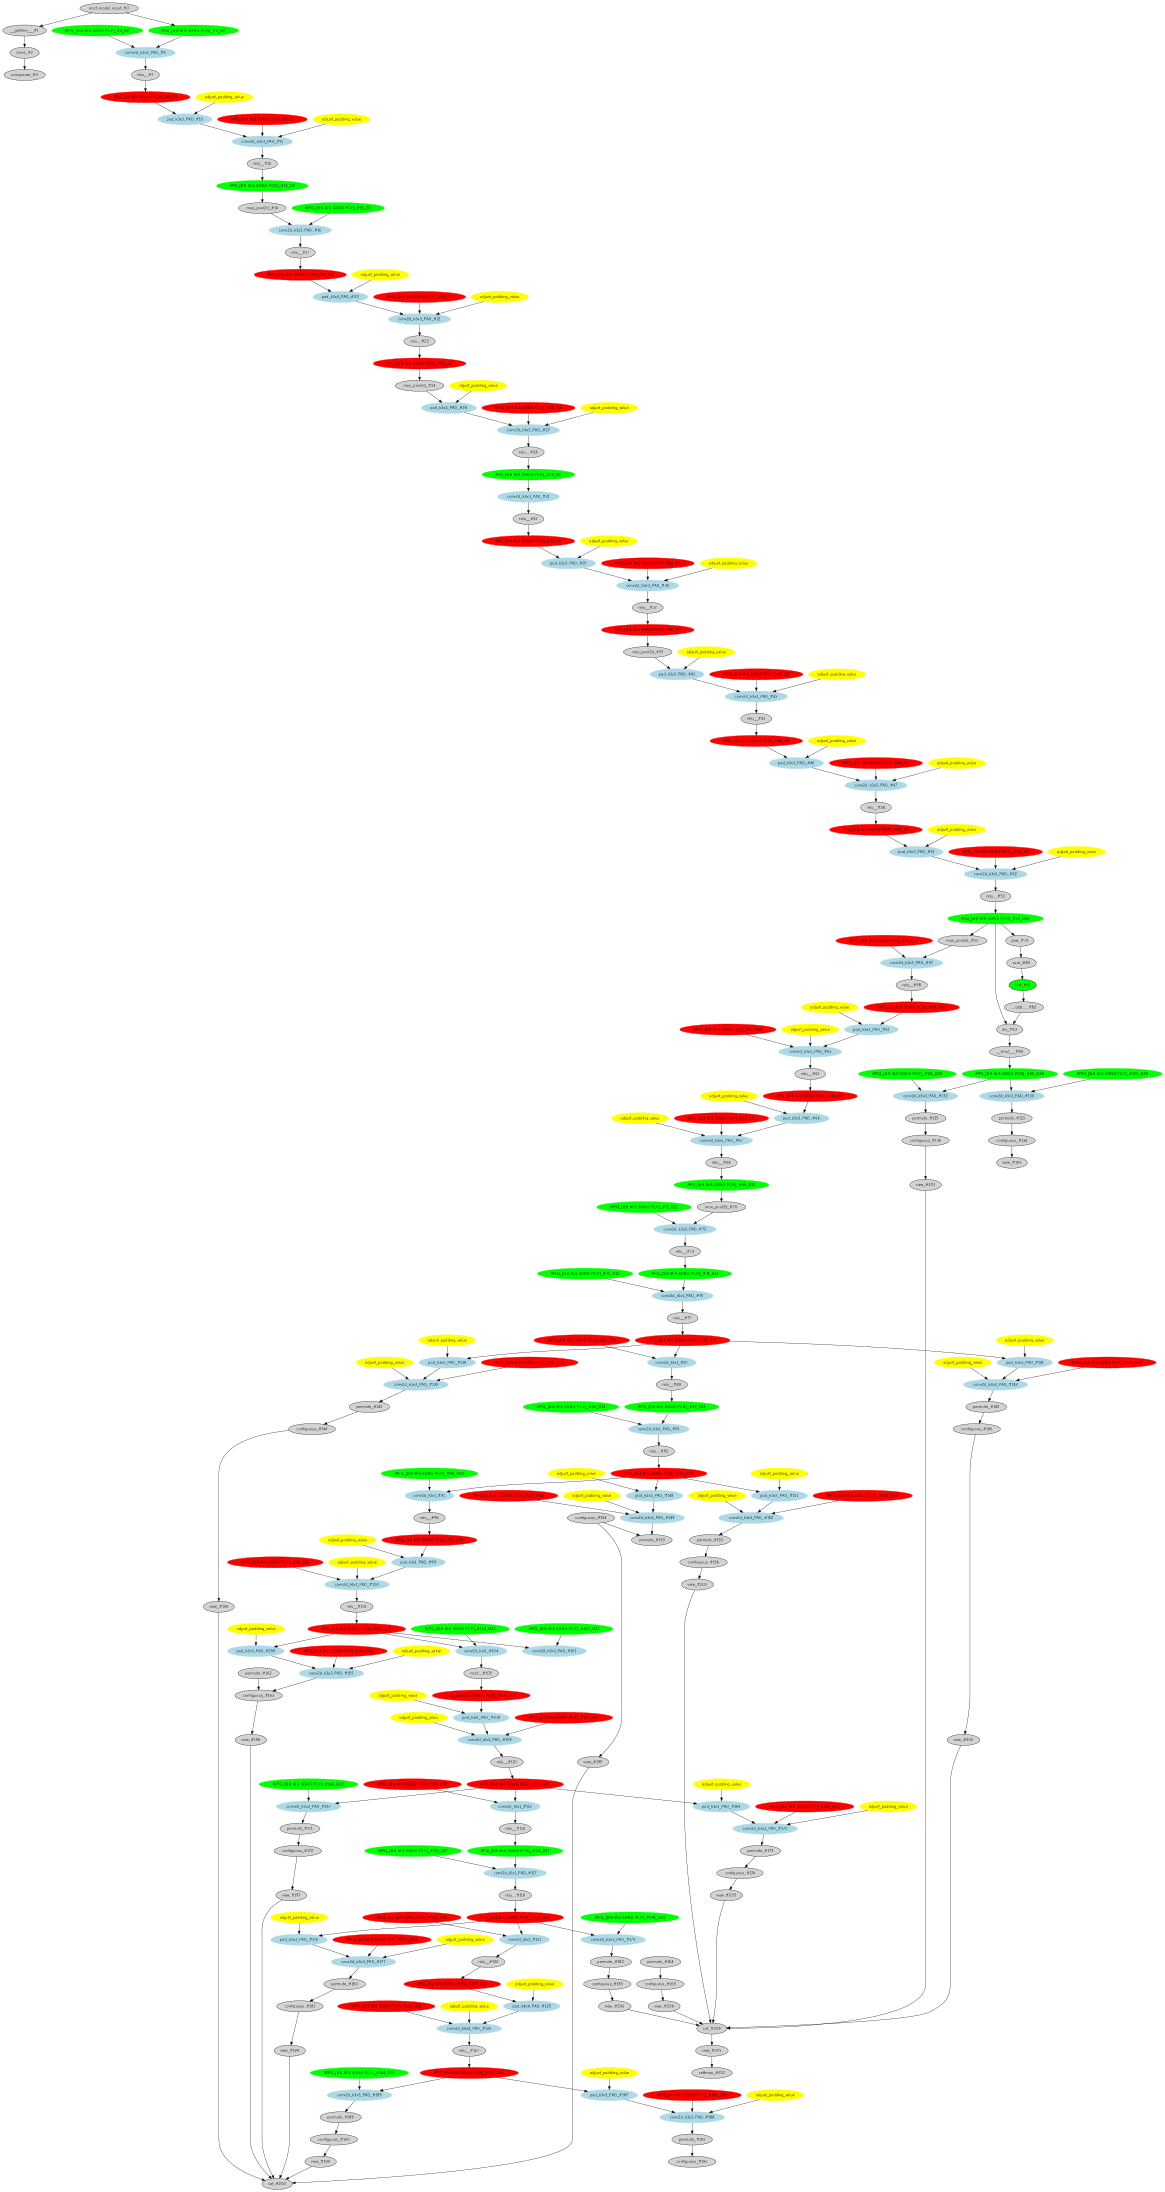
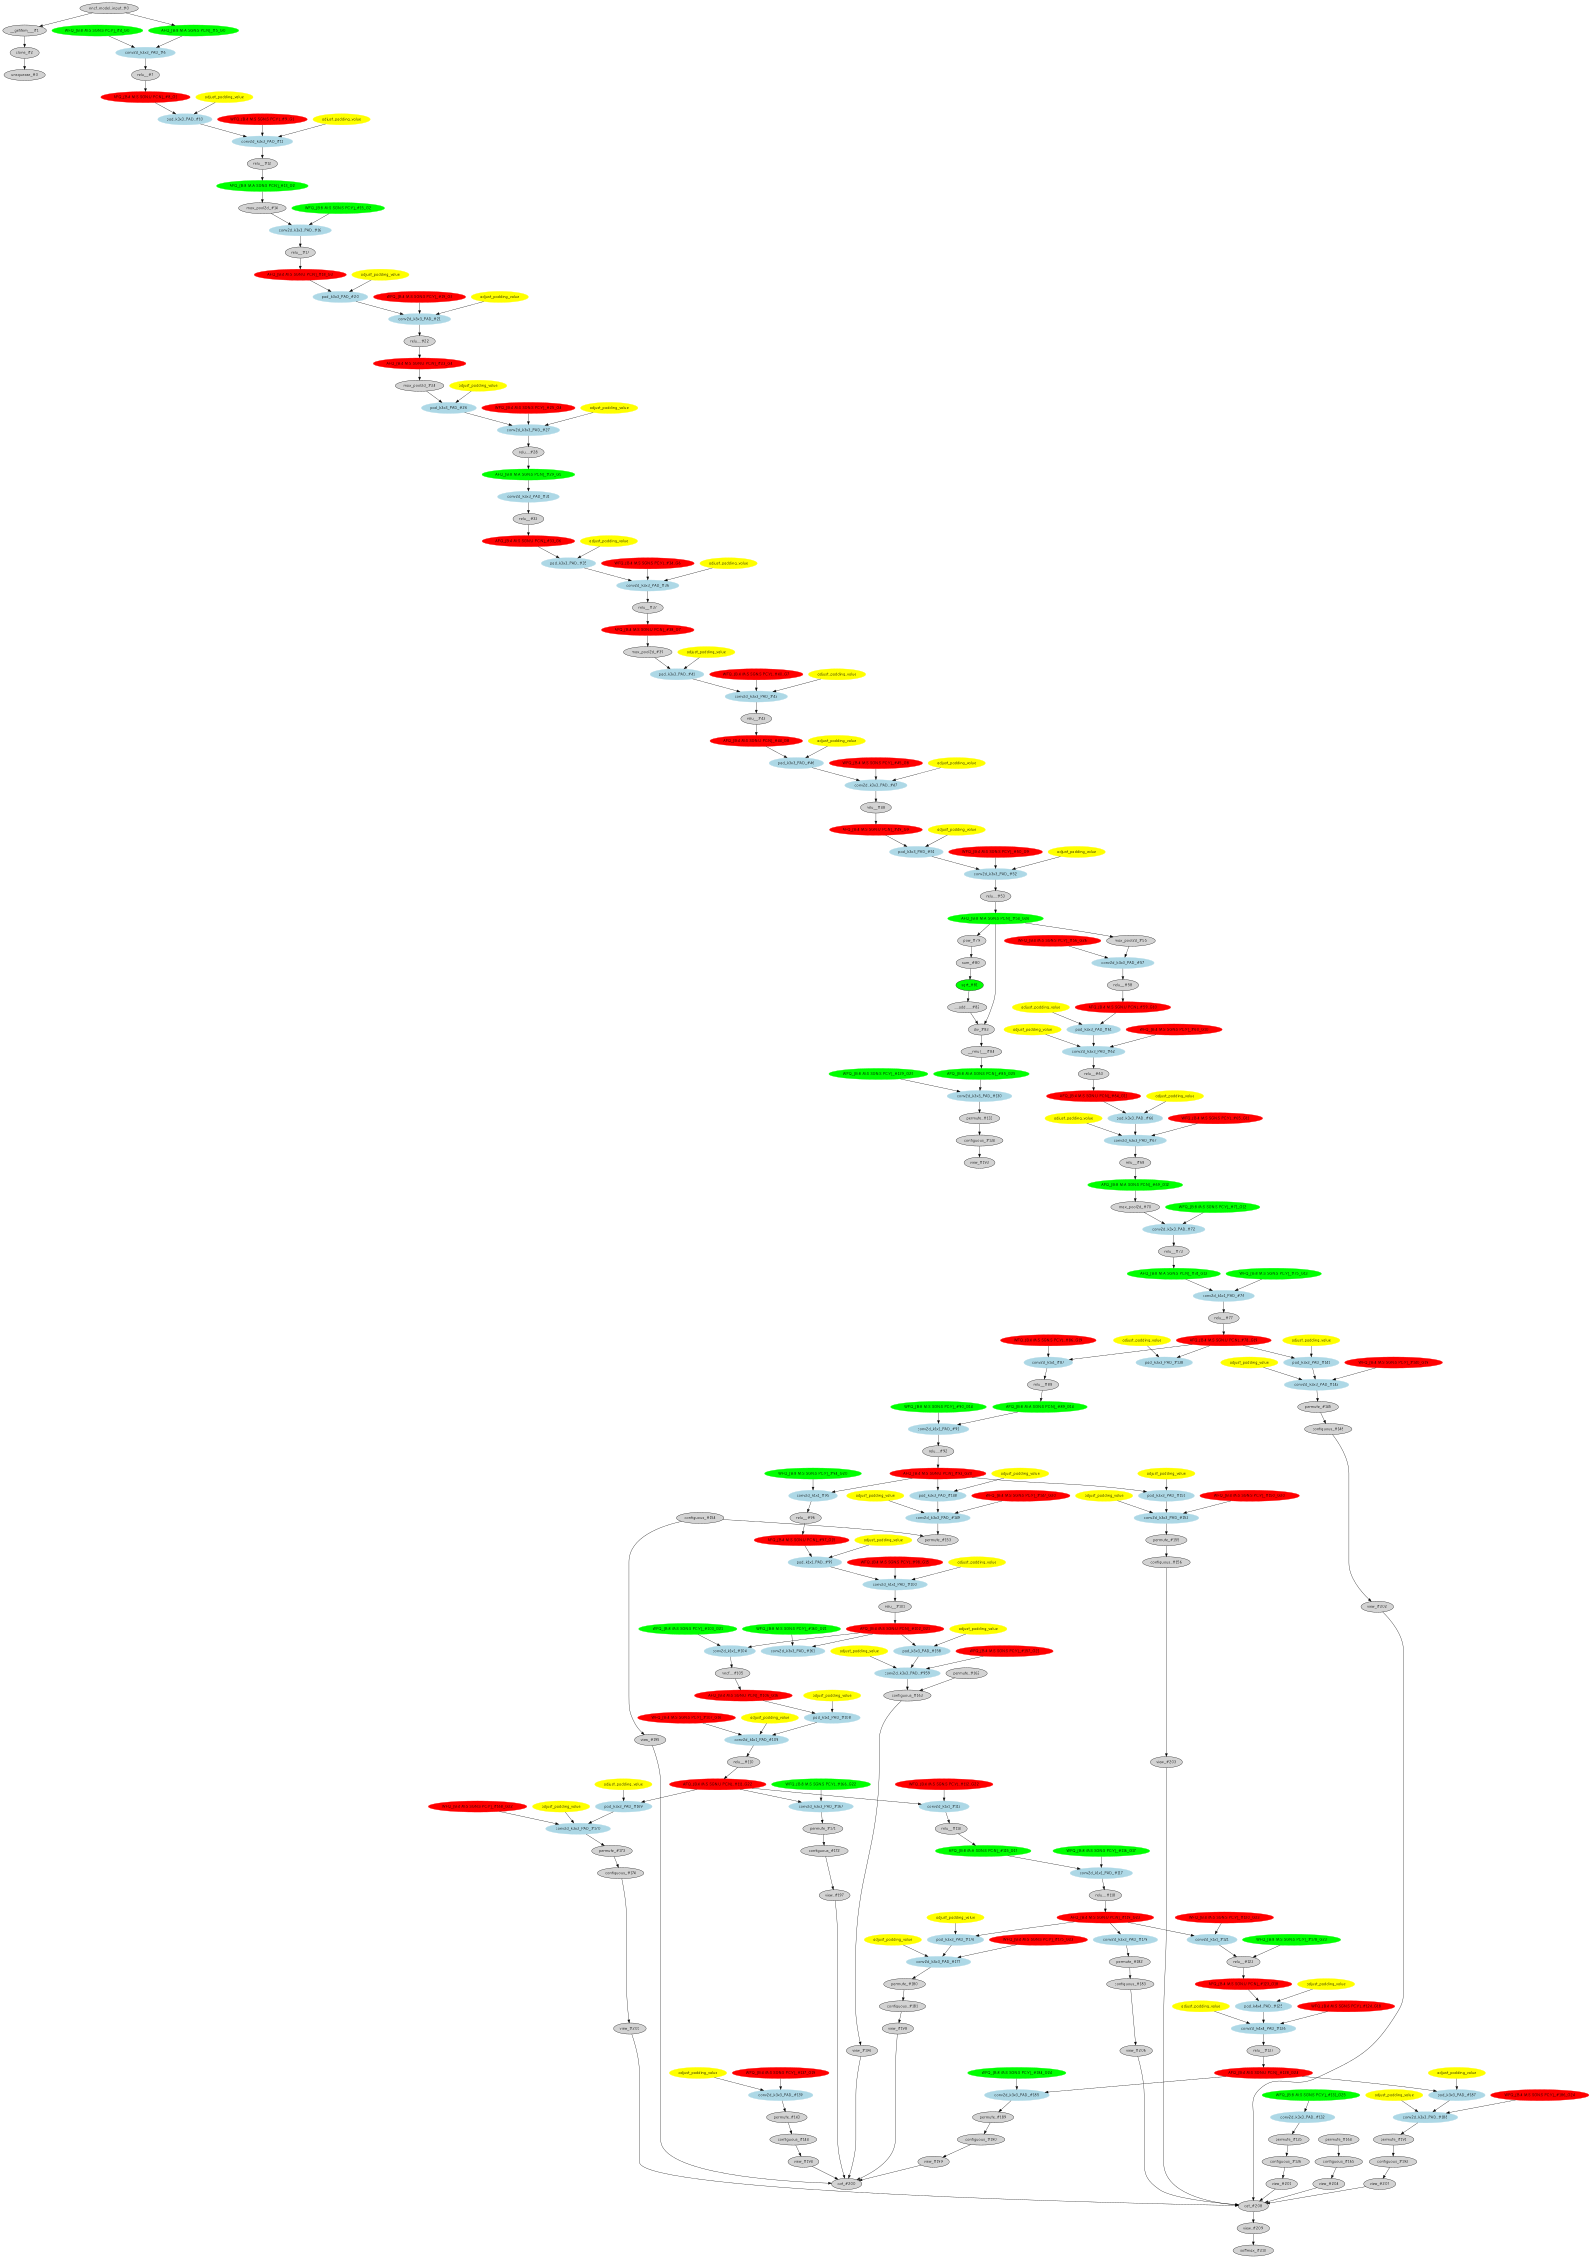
(968, 1085) -> none
(433, 1373) -> none
(331, 1673) -> (907, 1673)
(623, 1927) -> (1268, 1951)
none -> (1380, 2184)
